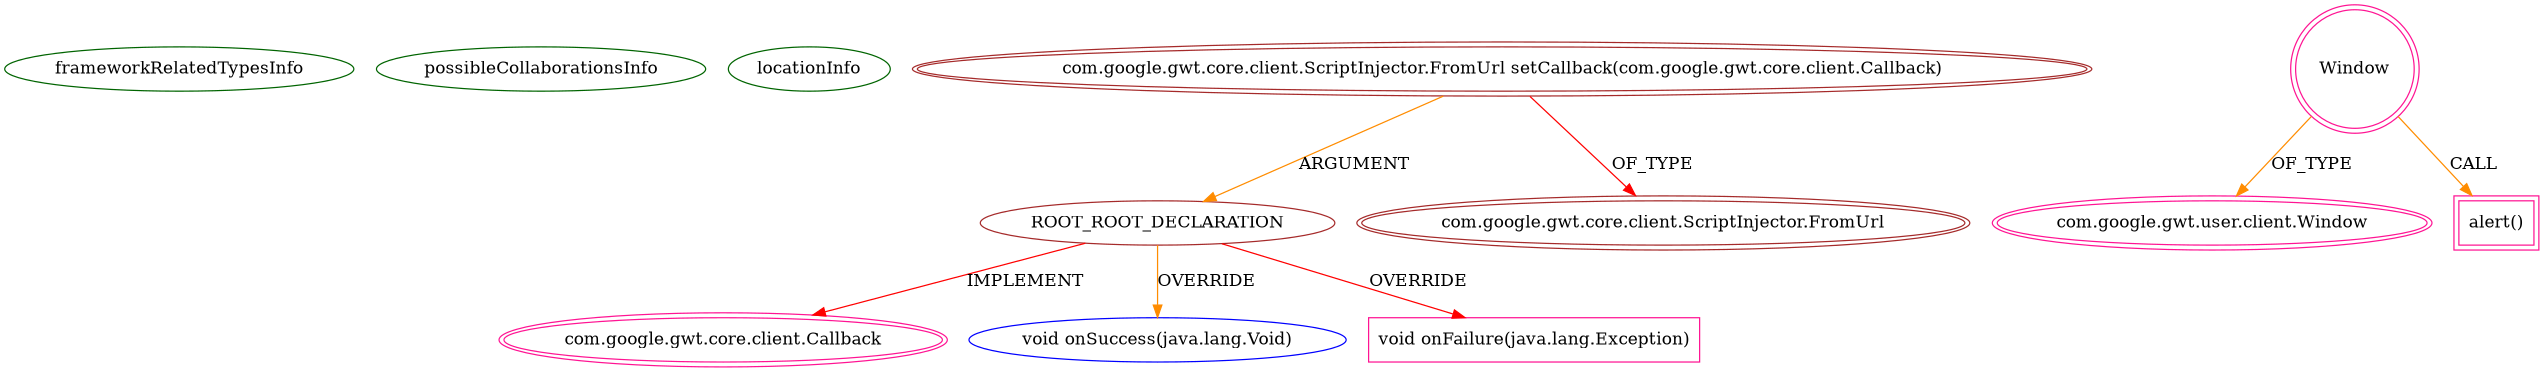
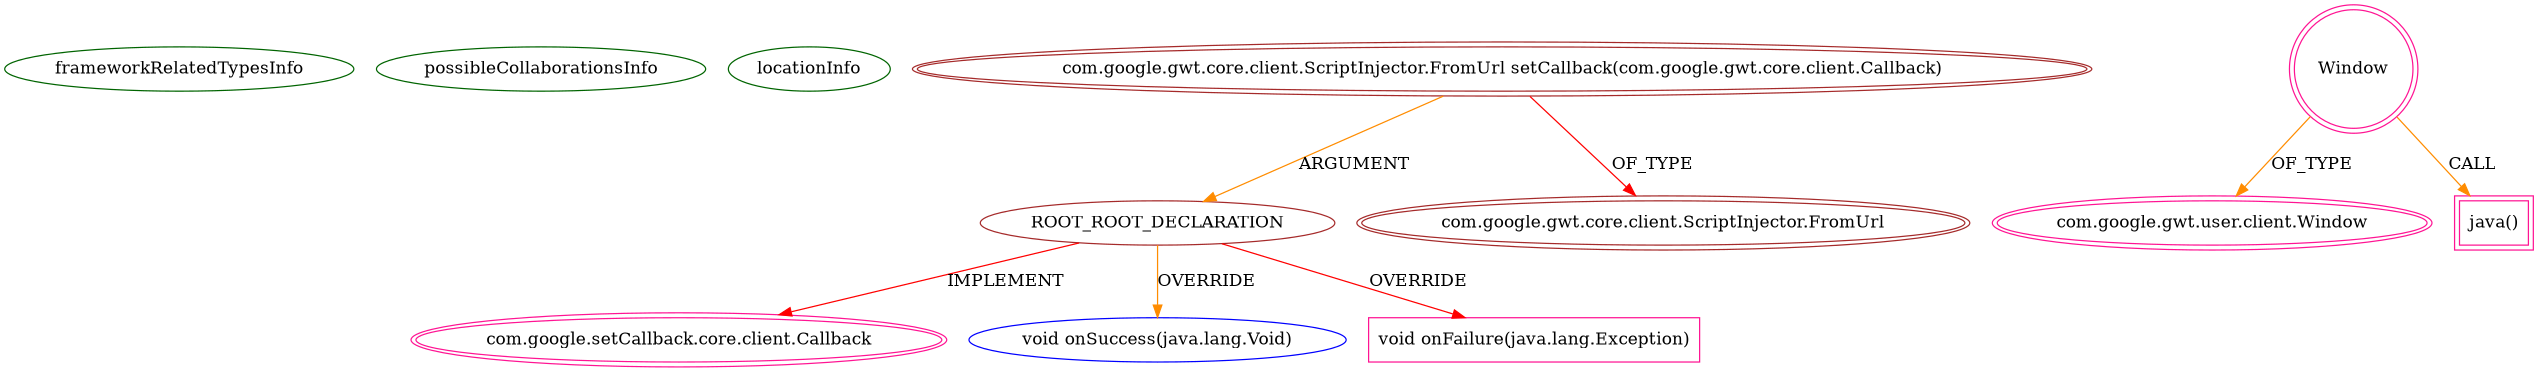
(2496, 223) -> (2494, 223)
(723, 340) -> (679, 340)
